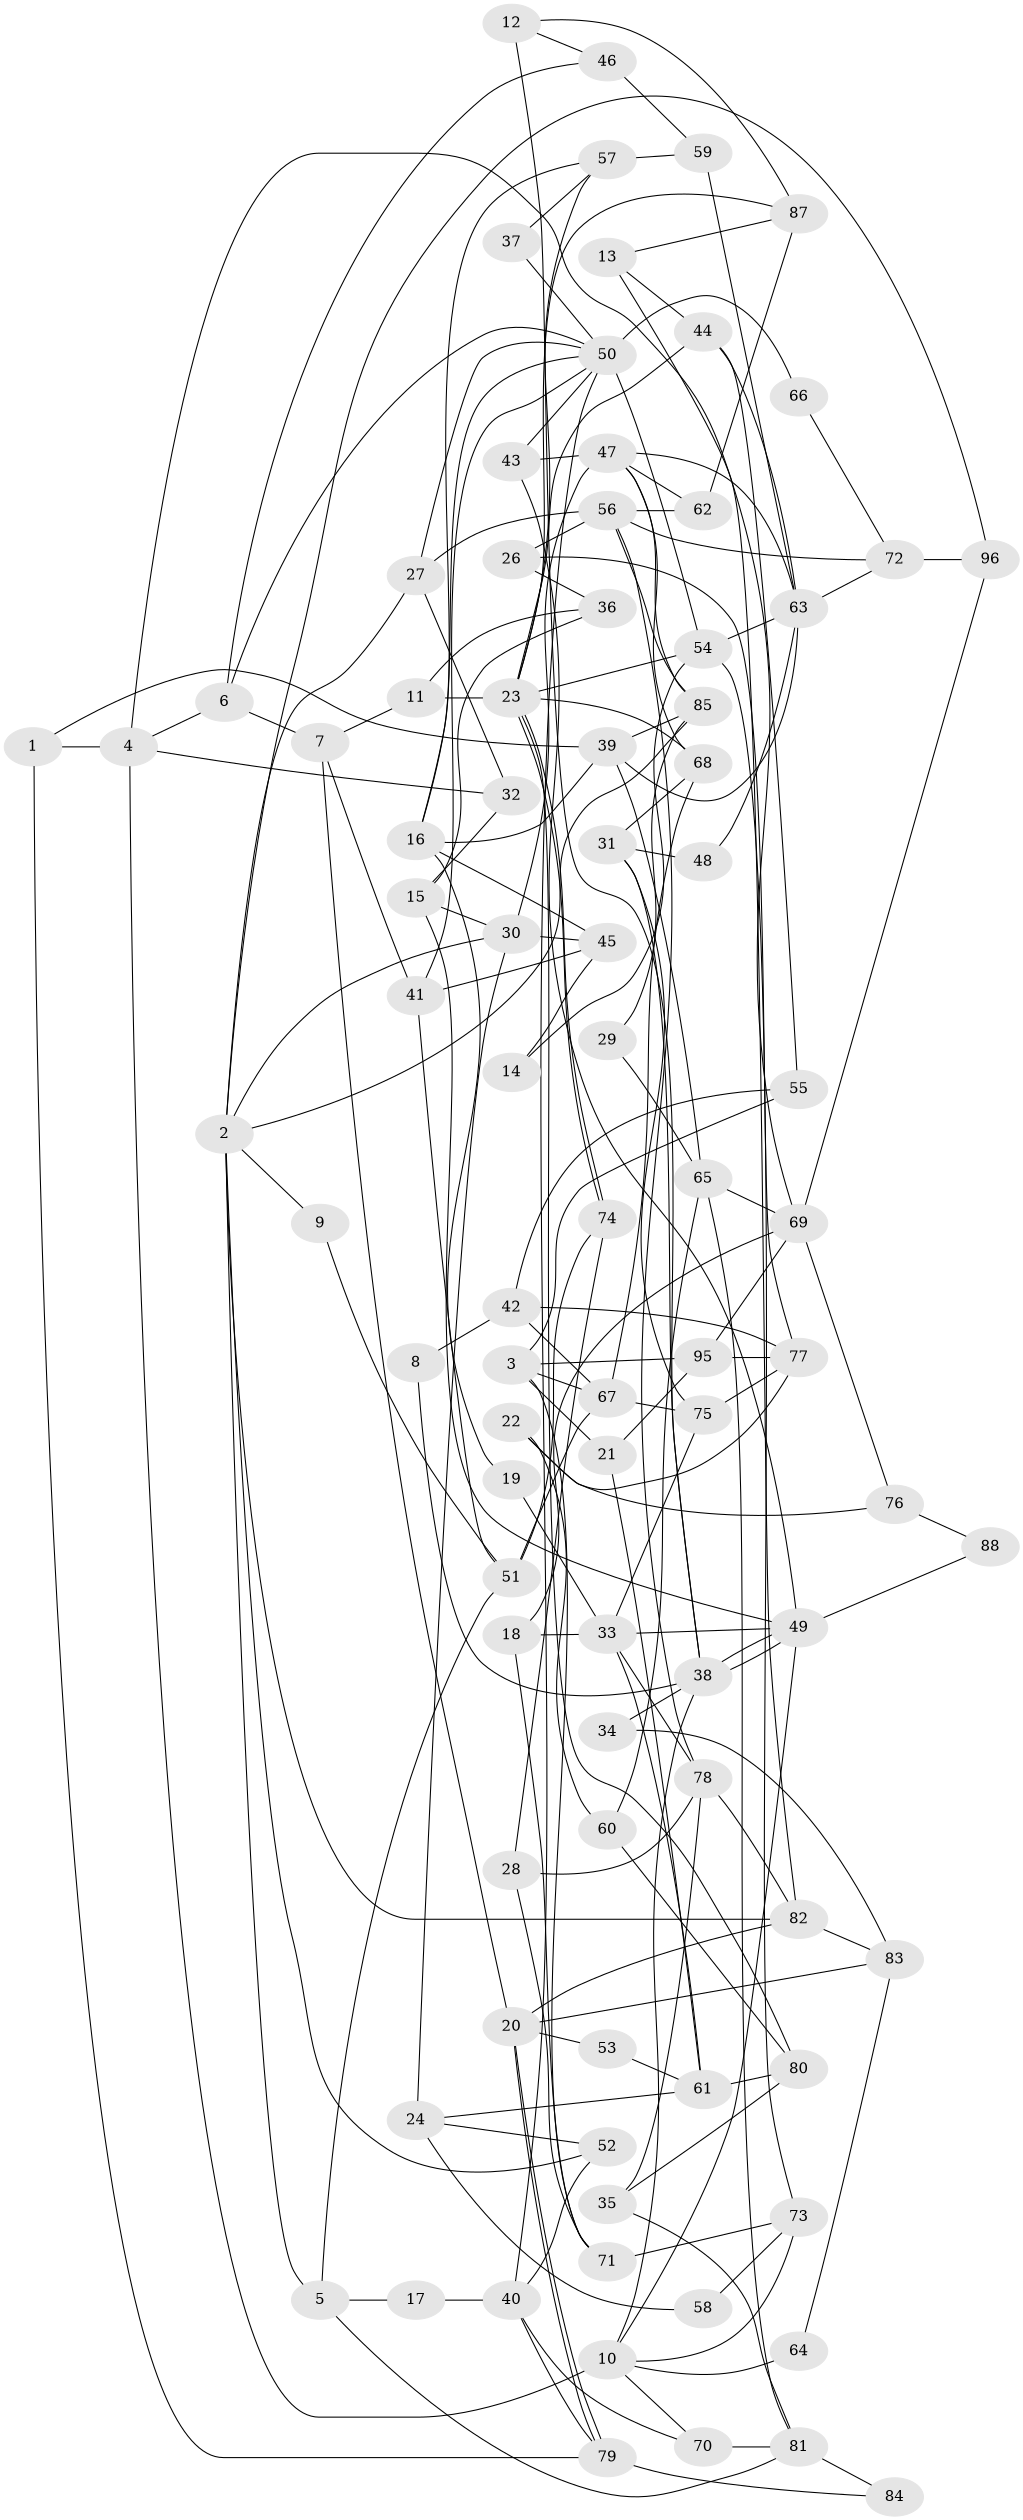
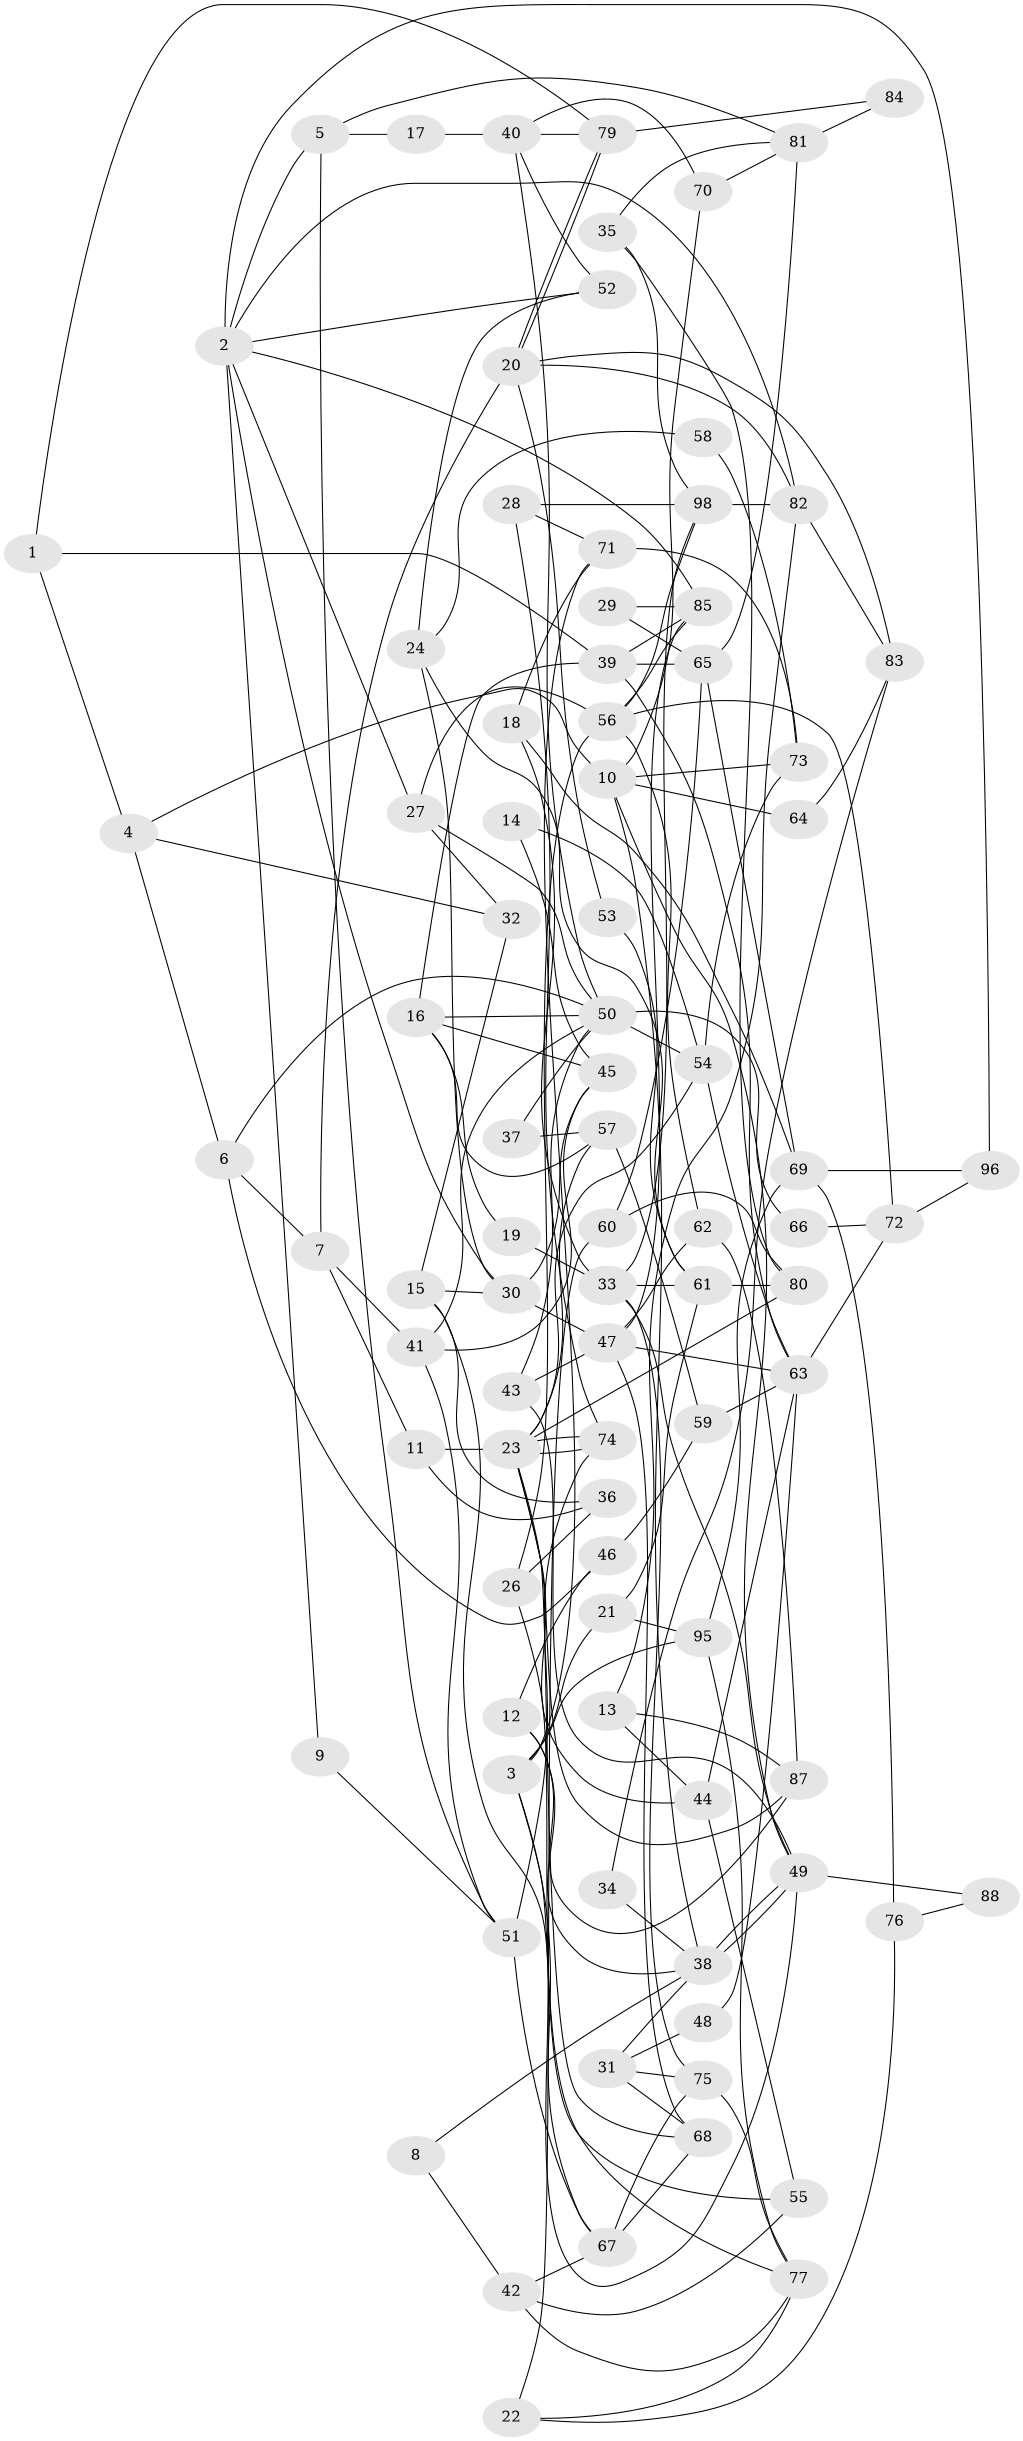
(592, 298) -> none
(703, 1779) -> (703, 505)
